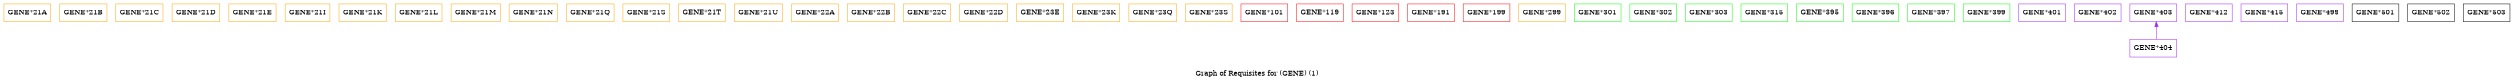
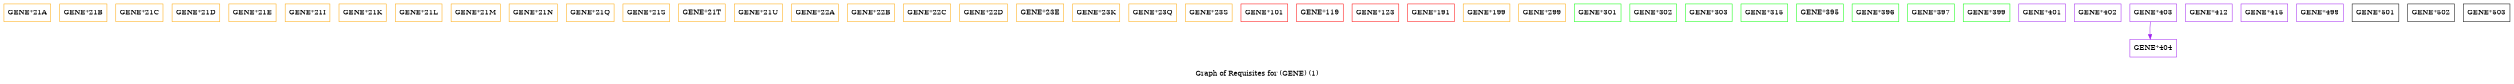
(1487, 13) -> (1487, 13)
(2157, 33) -> (2150, 28)
